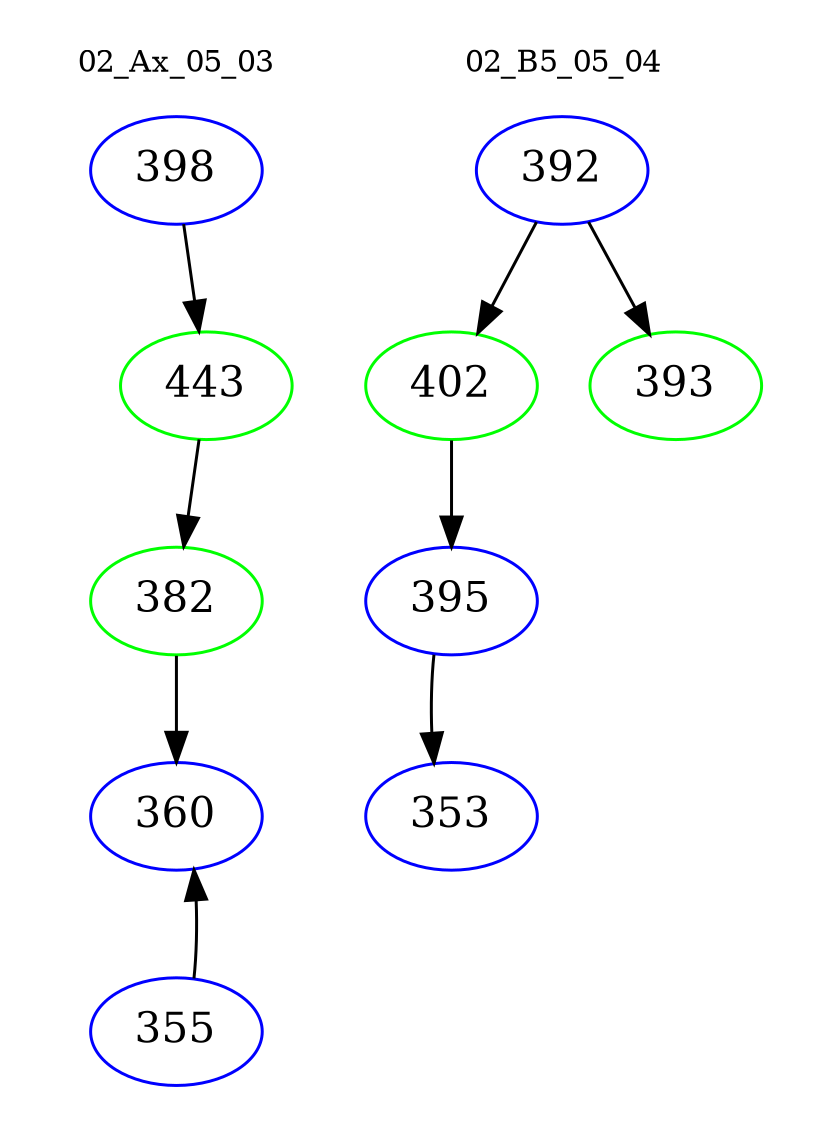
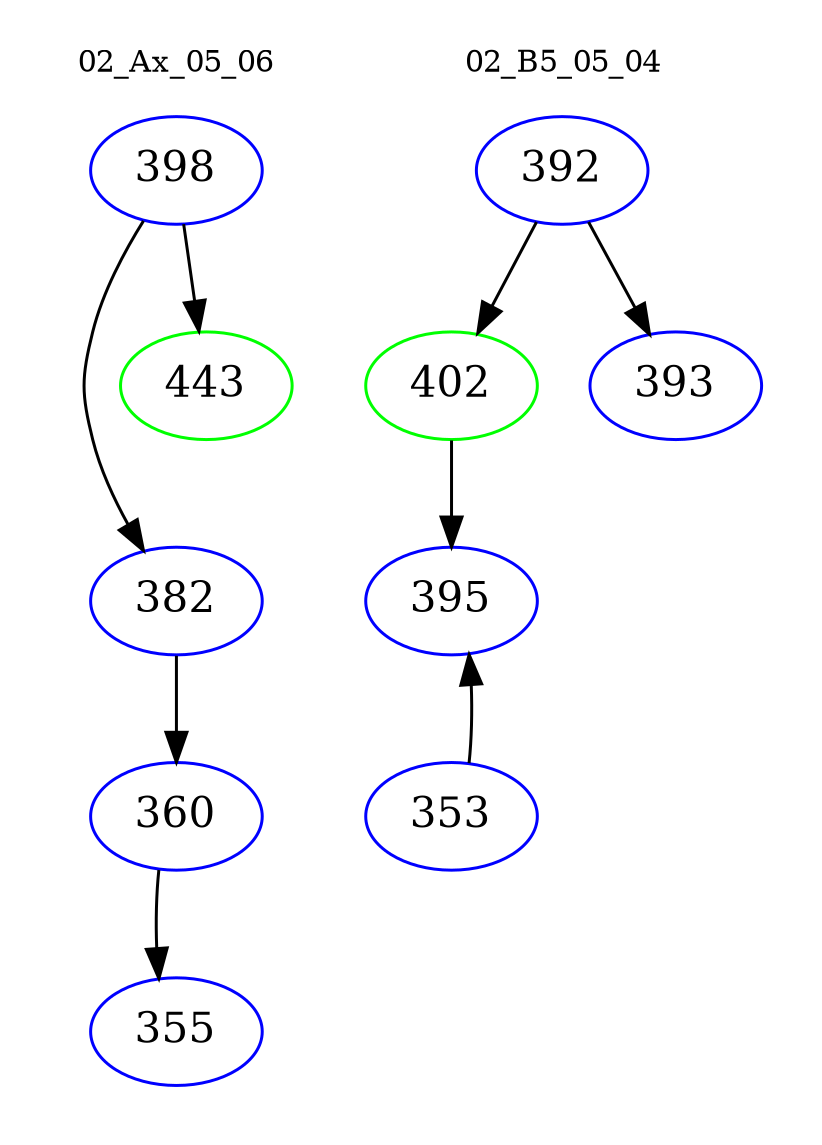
(176, 64) -> (176, 64)
(676, 386) -> (676, 386)
(194, 478) -> (85, 371)
(176, 601) -> (176, 601)
(432, 694) -> (472, 724)
(196, 940) -> (156, 909)
